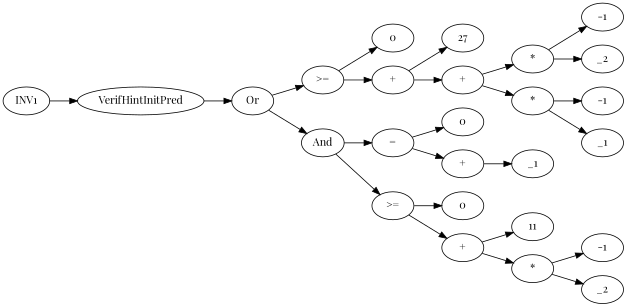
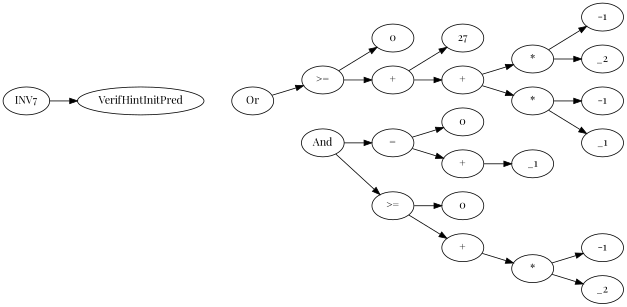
(26, 101) -> (26, 101)
(214, 101) -> none
(284, 120) -> none
(533, 227) -> none
